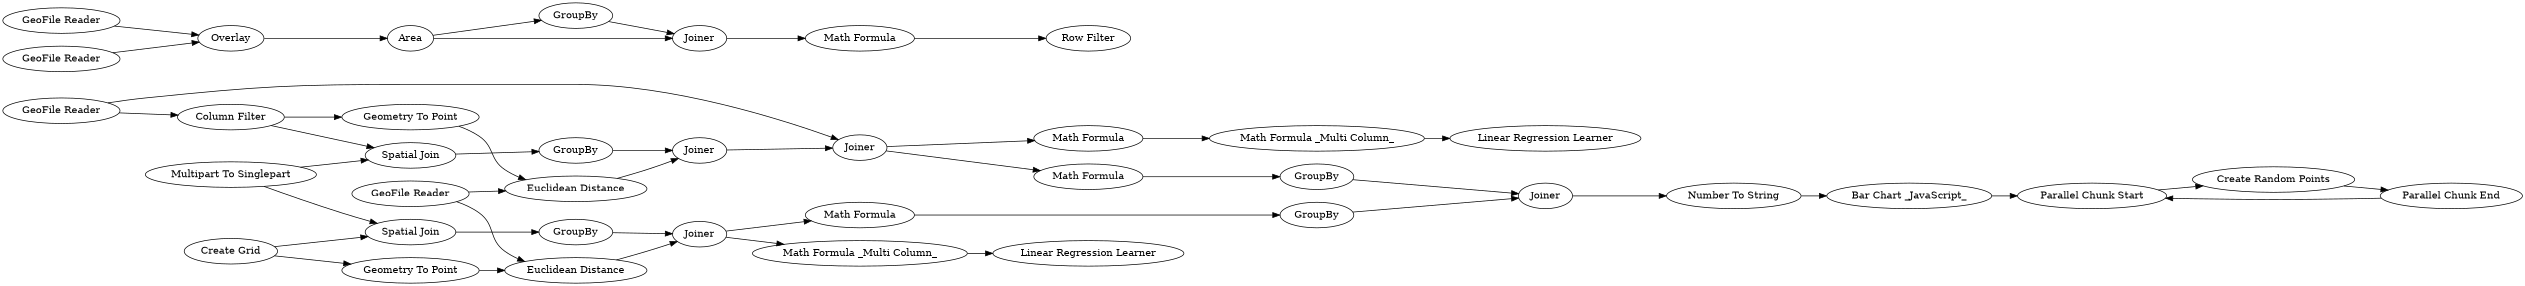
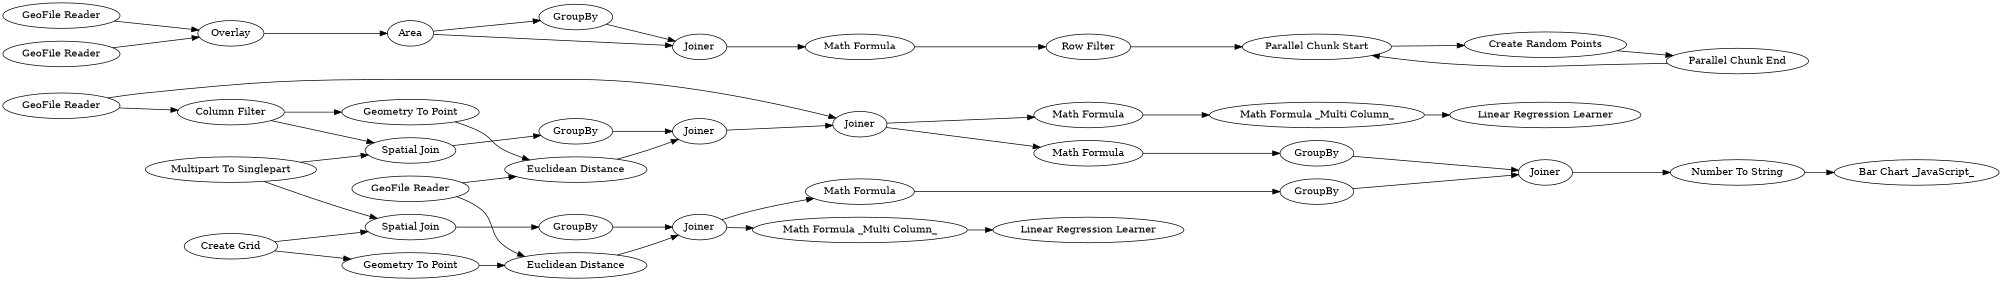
(2001, 196) -> (1183, 47)
